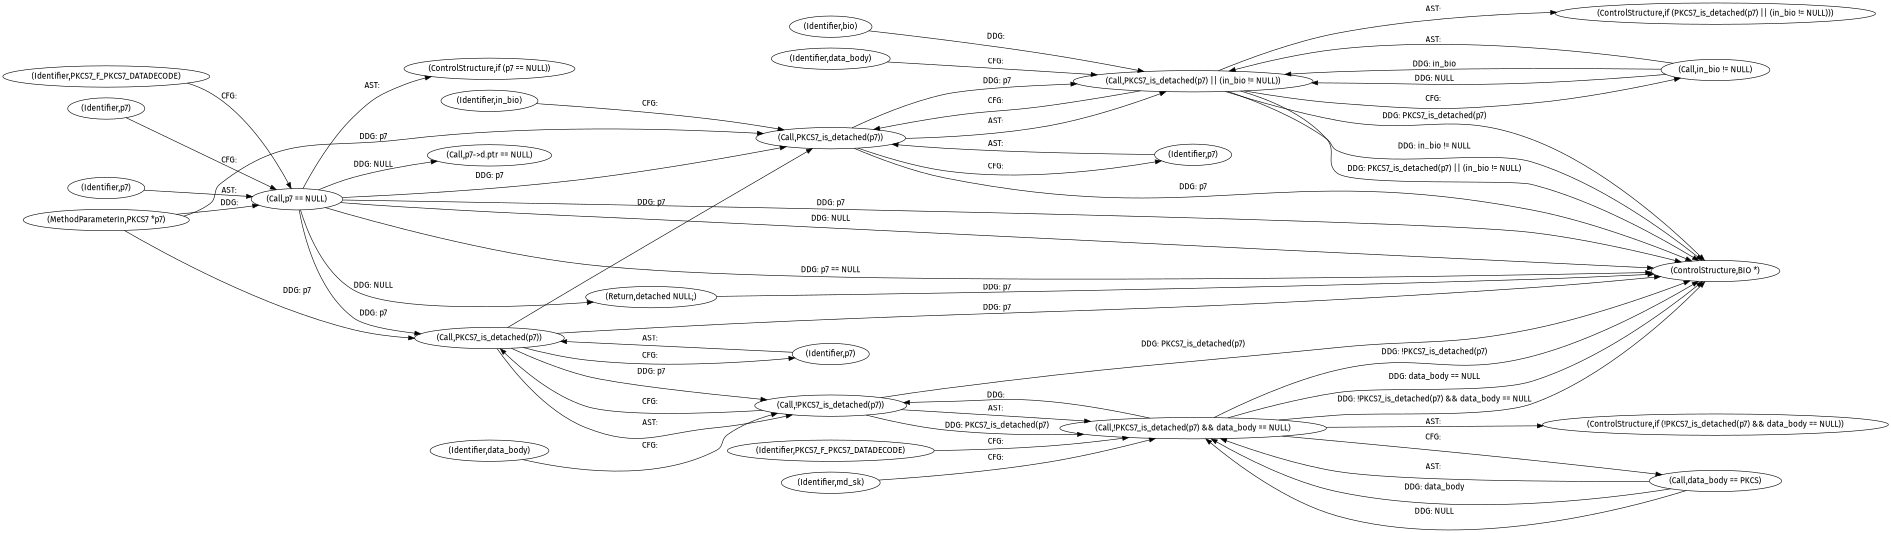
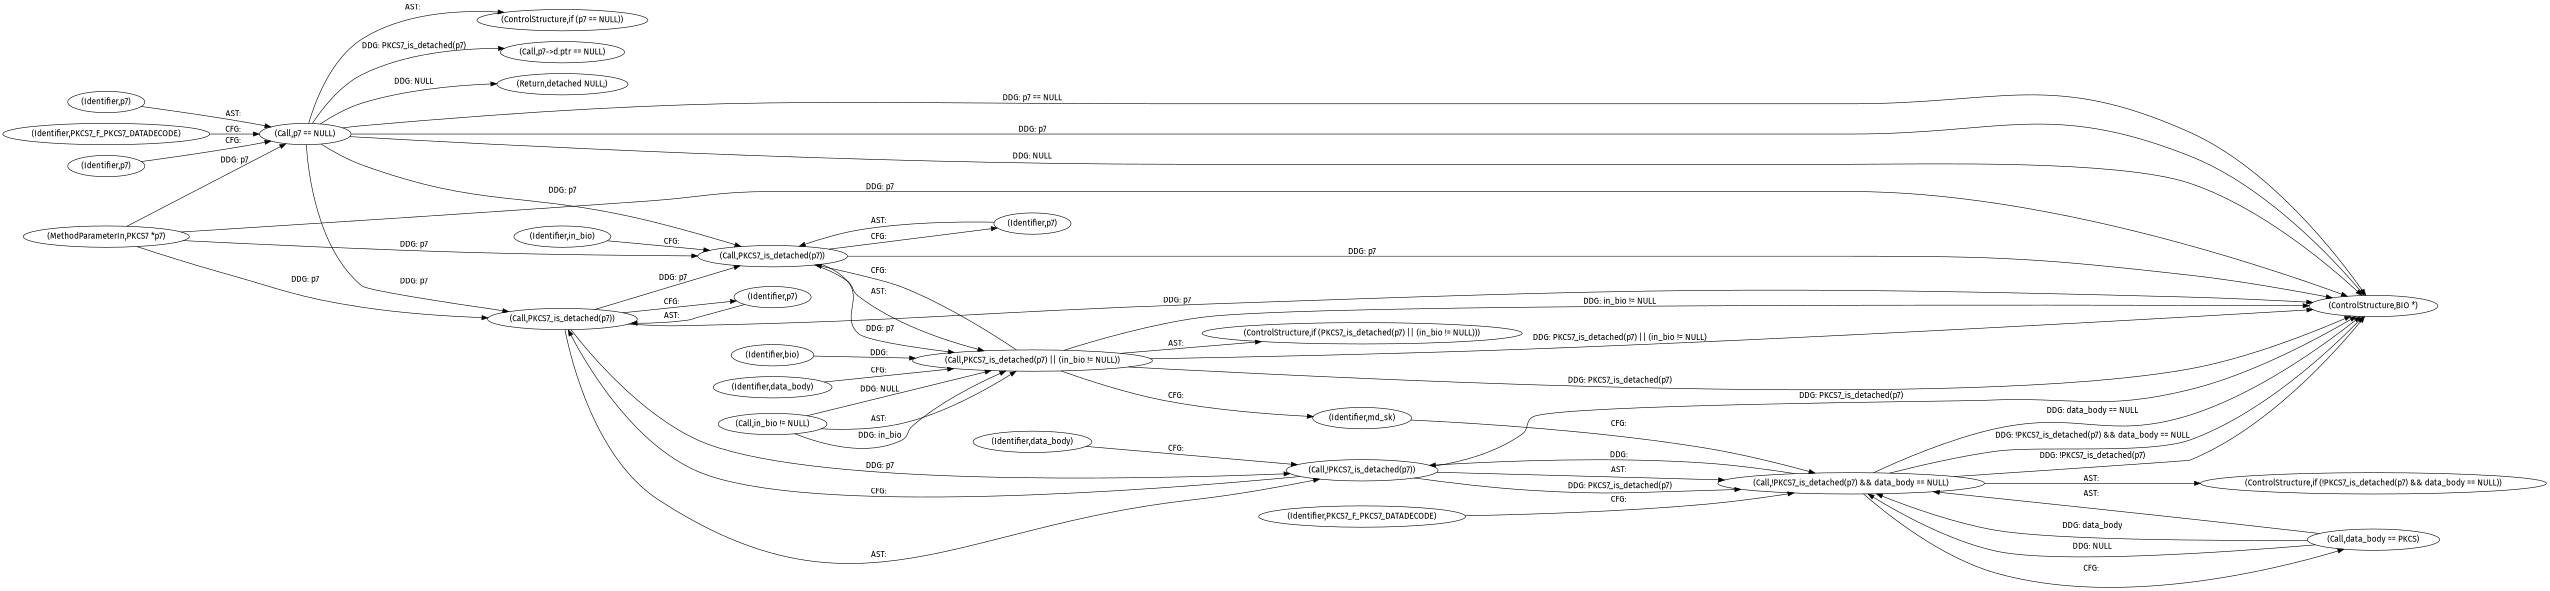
(1460, 108) -> (1182, 404)
(373, 165) -> (414, 46)
(230, 203) -> (234, 160)
(1182, 289) -> (1267, 192)
